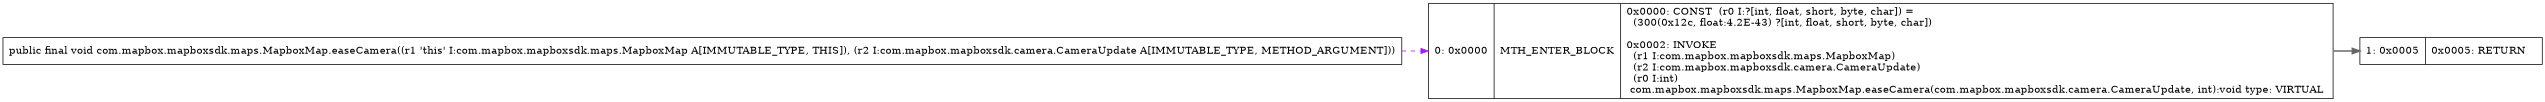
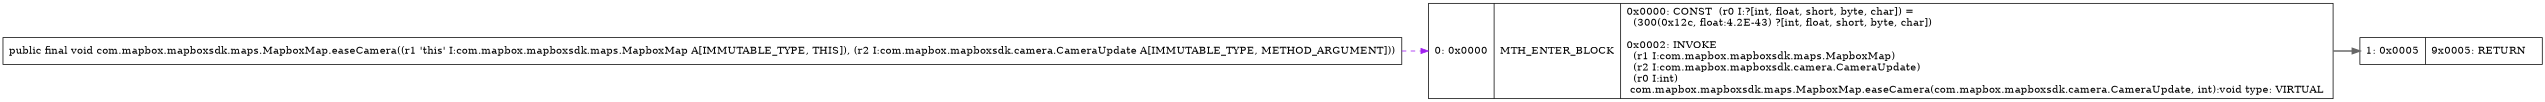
(2484, 51) -> (2484, 51)
